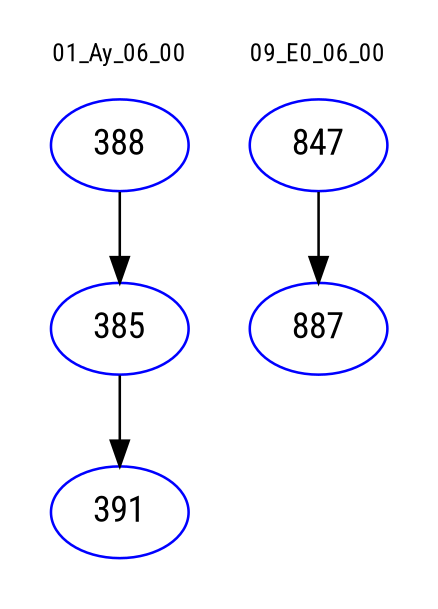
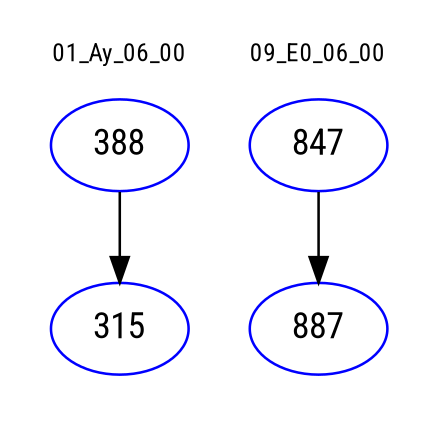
(120, 329) -> (120, 329)
(120, 512) -> none
